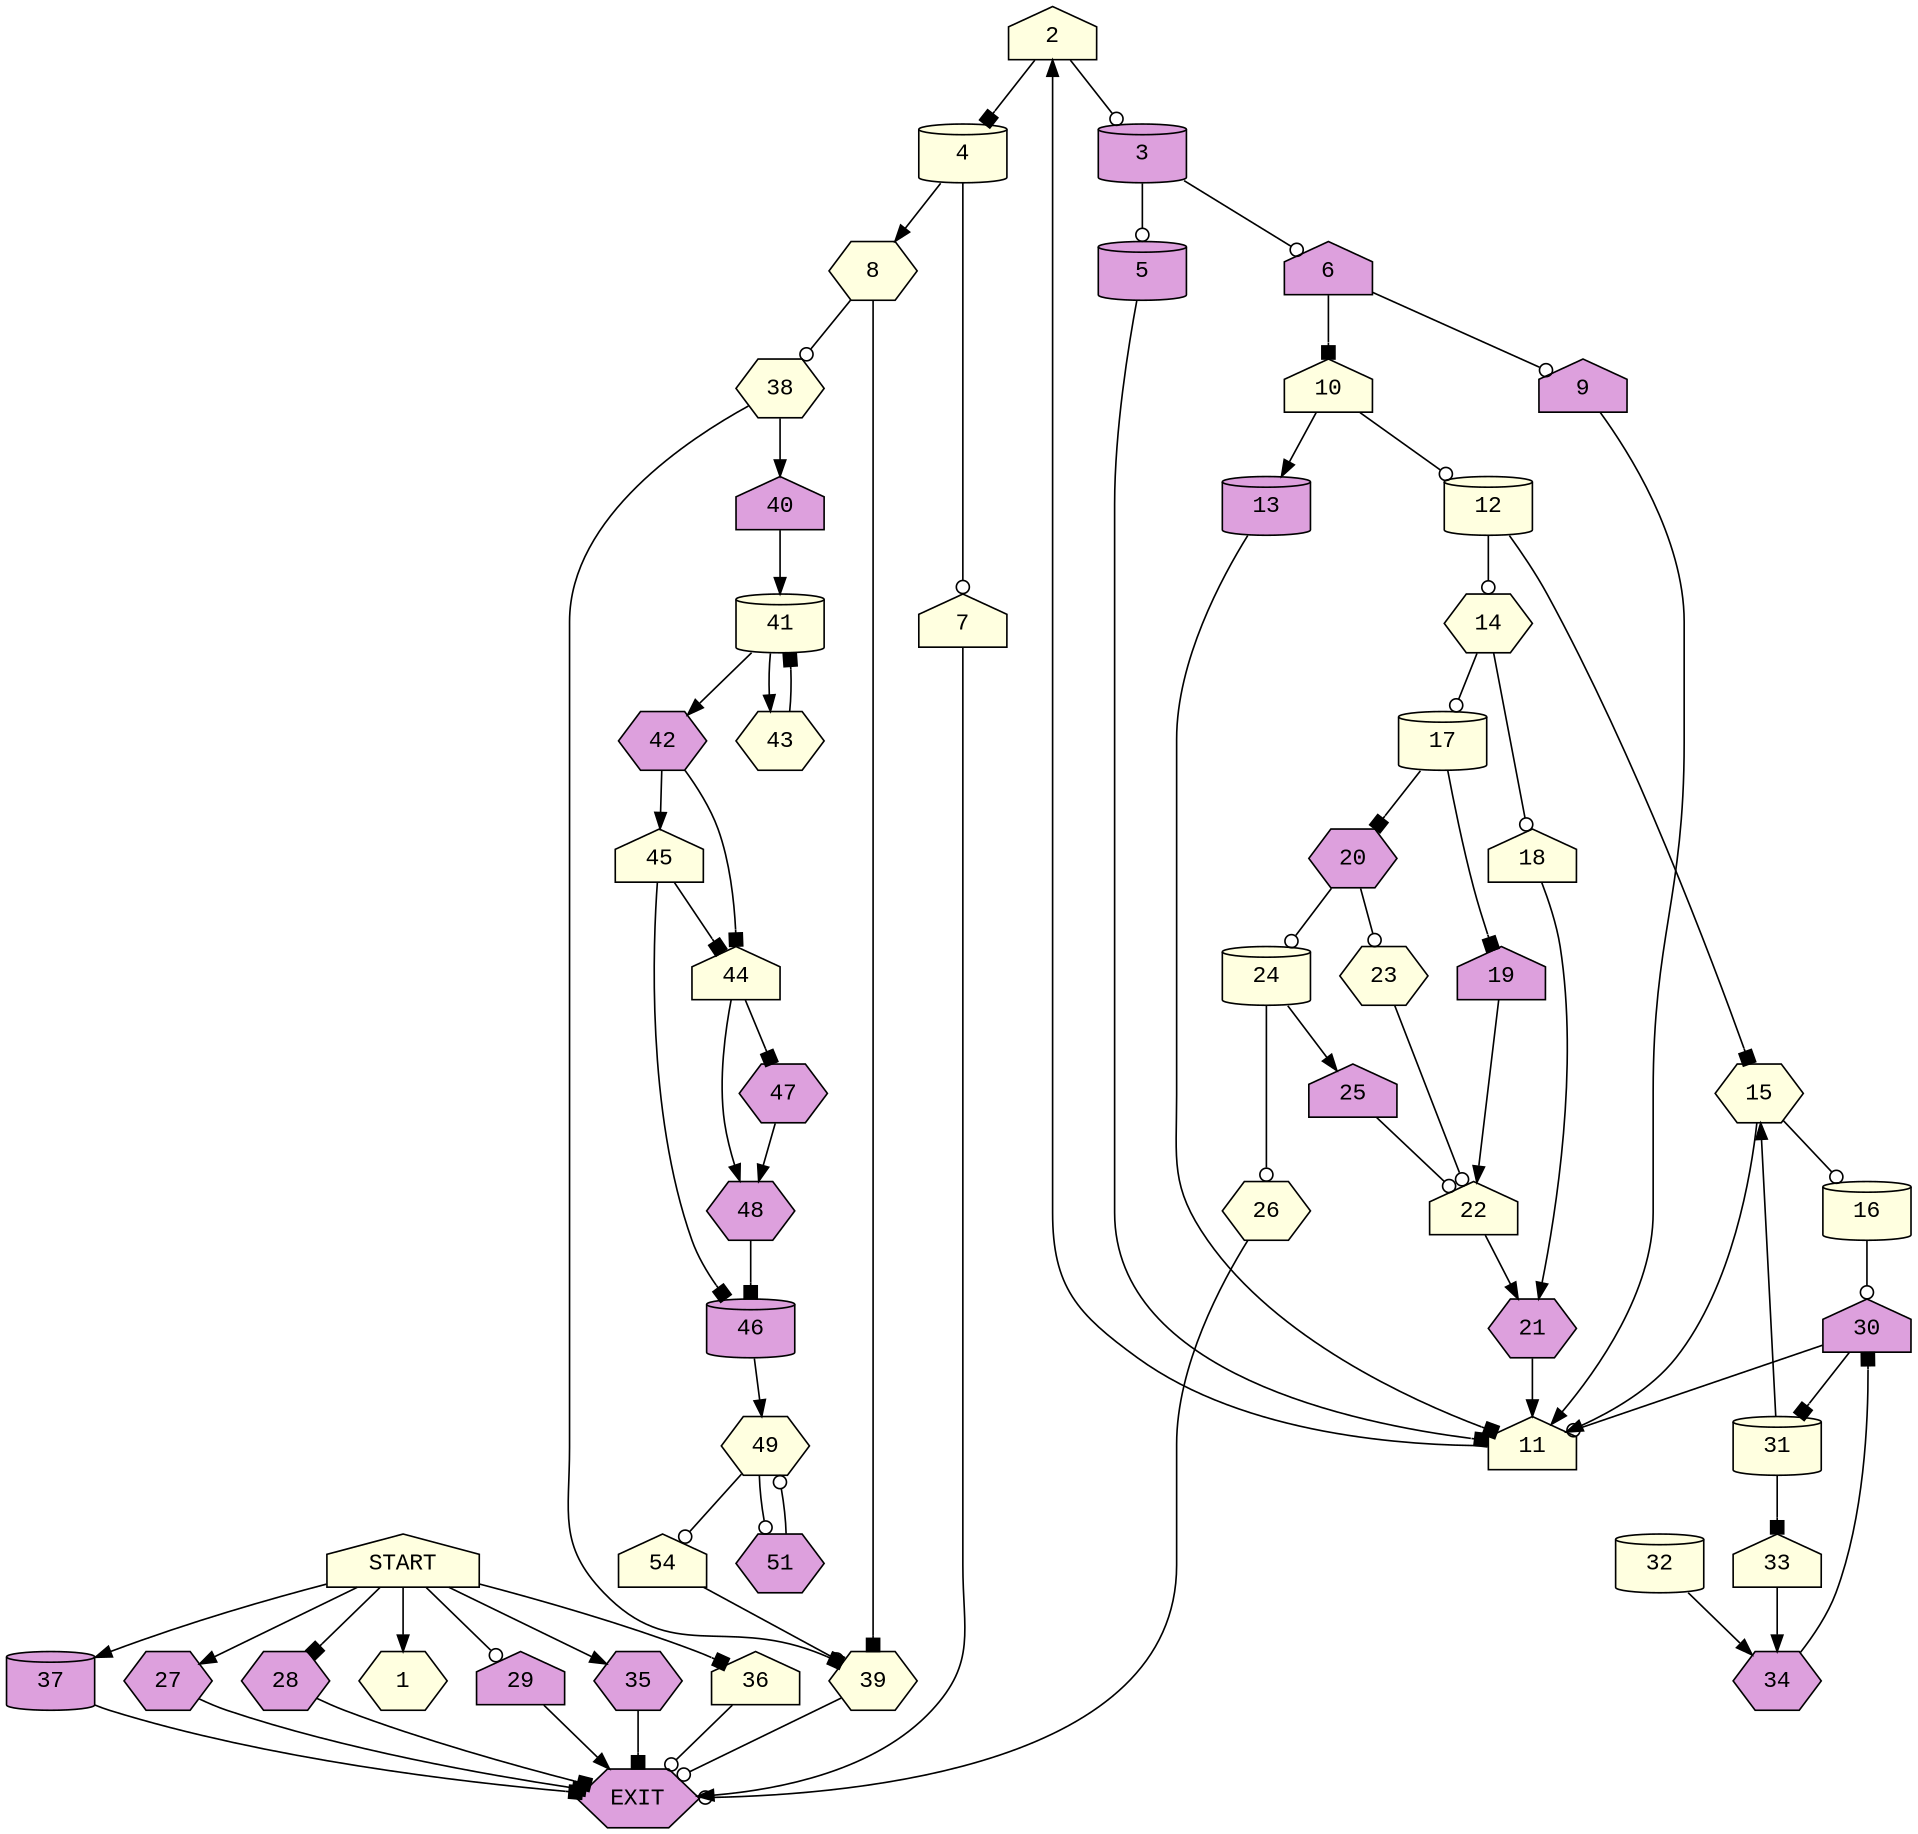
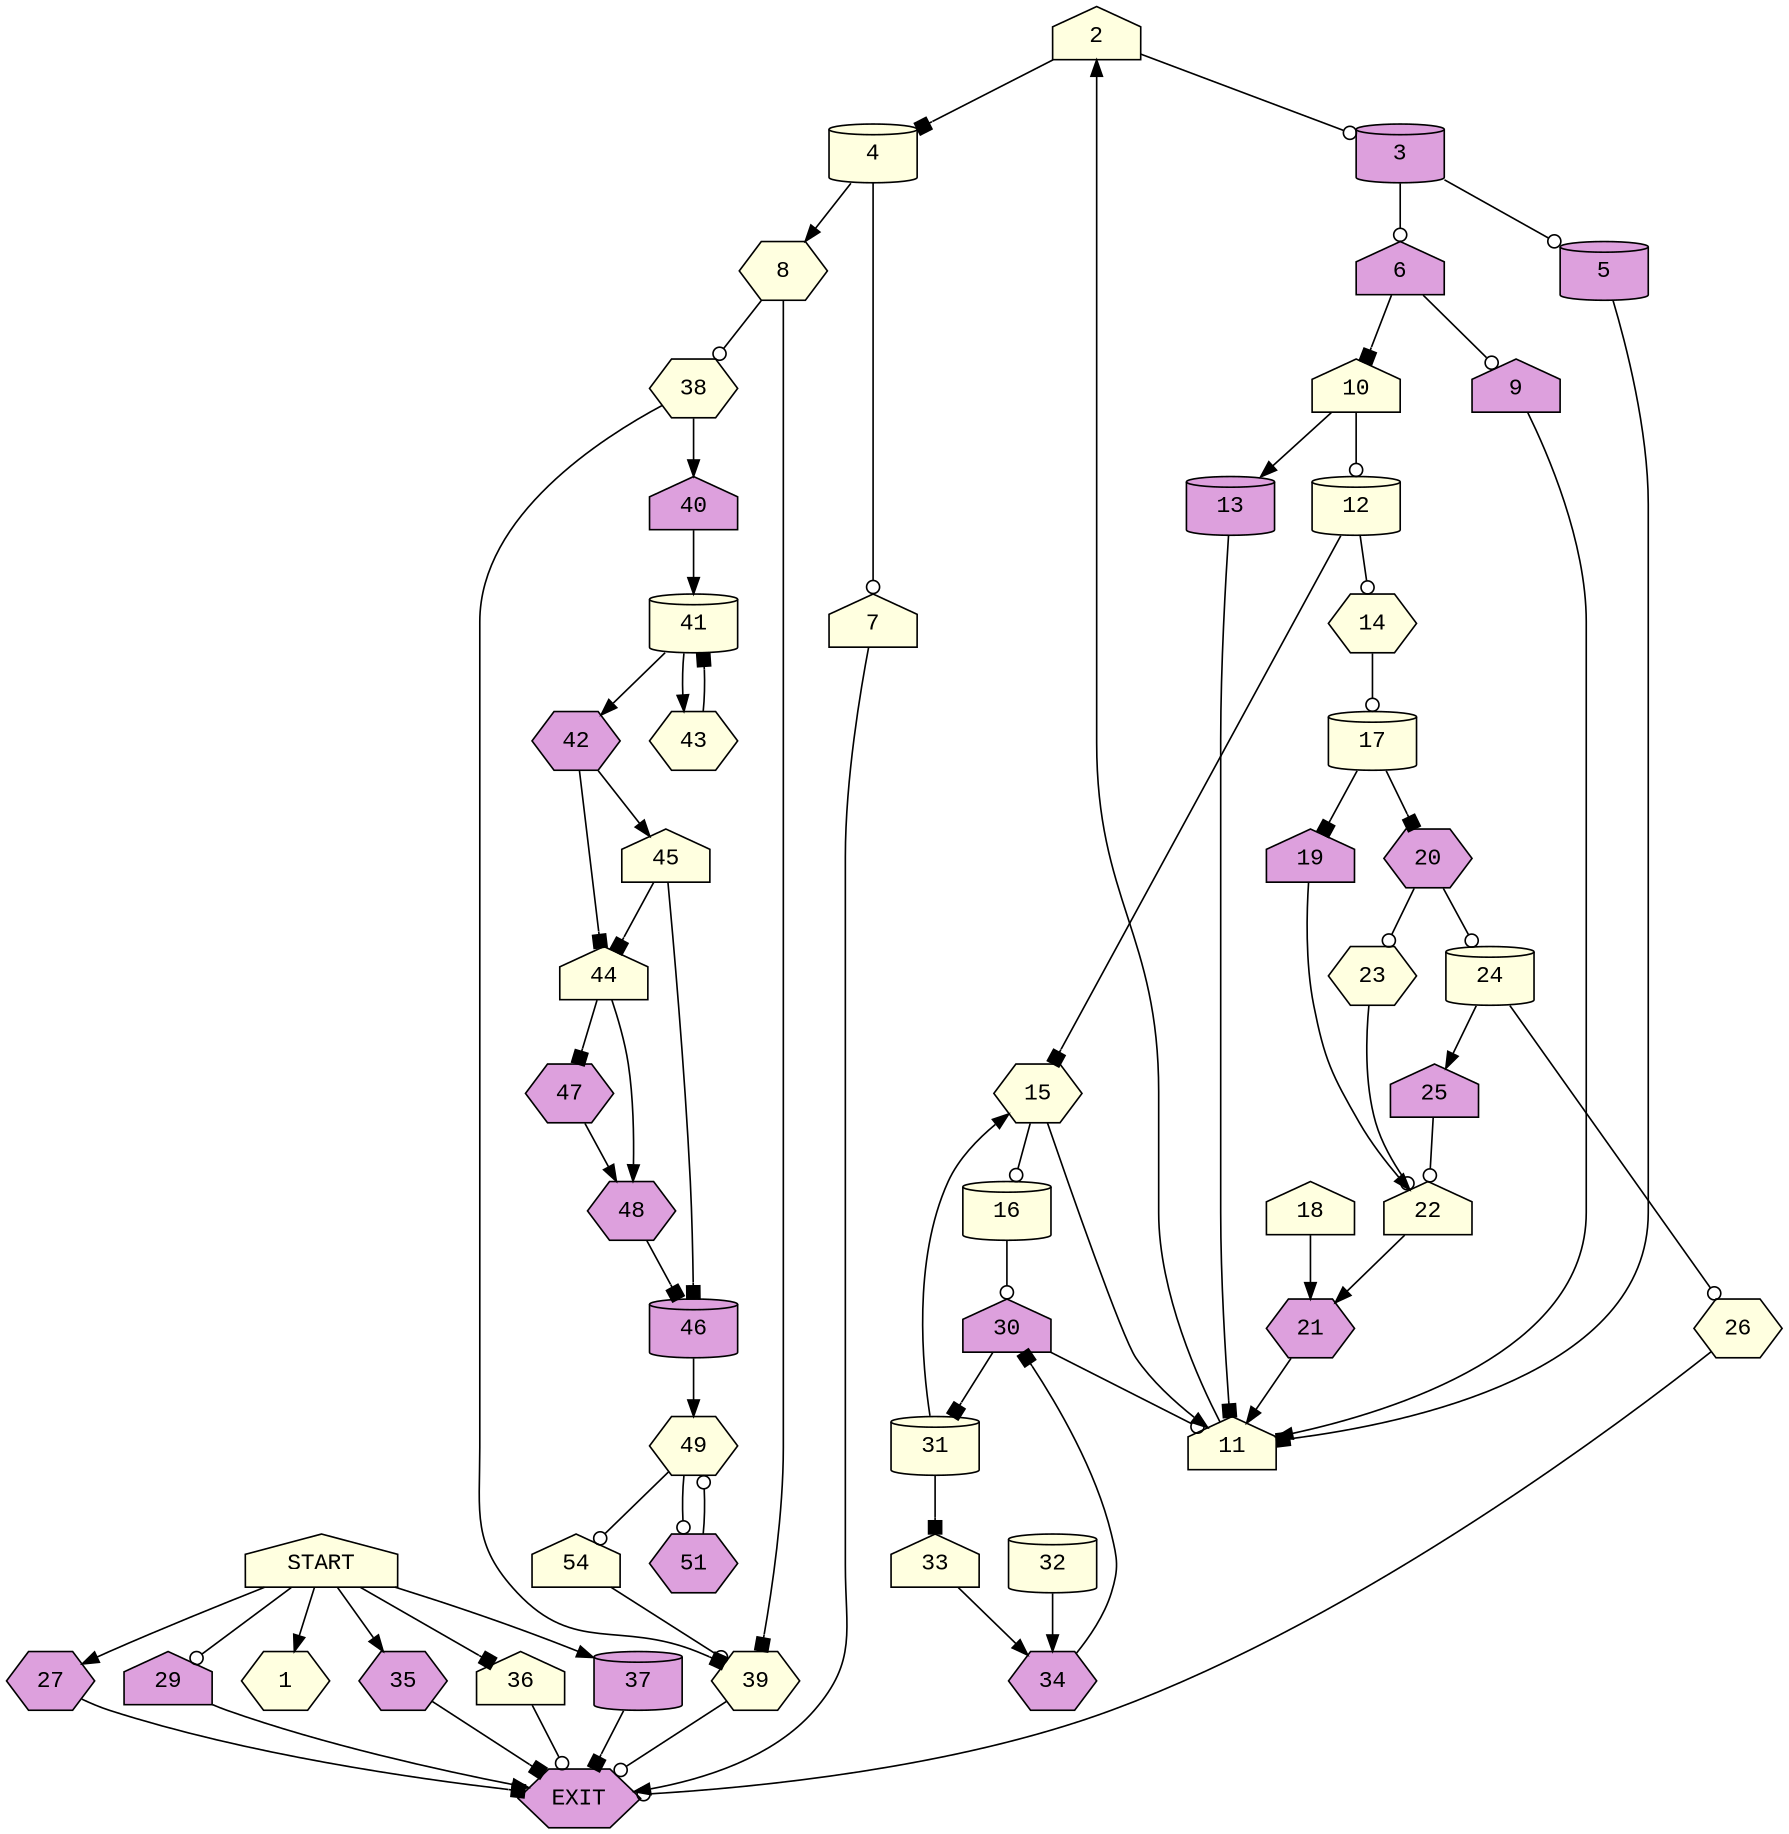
(1509, 735) -> none
(286, 1681) -> none
